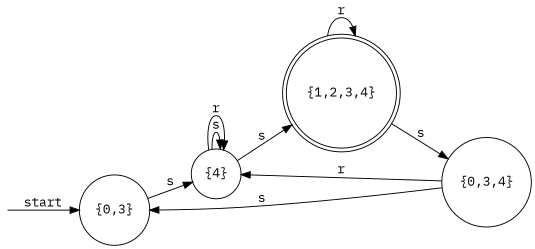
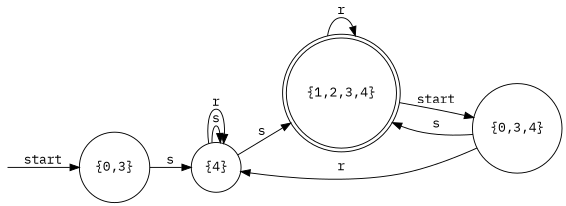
(421, 133) -> (436, 100)
(301, 203) -> (437, 134)
